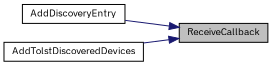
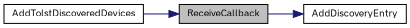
(147, 23) -> (281, 14)
